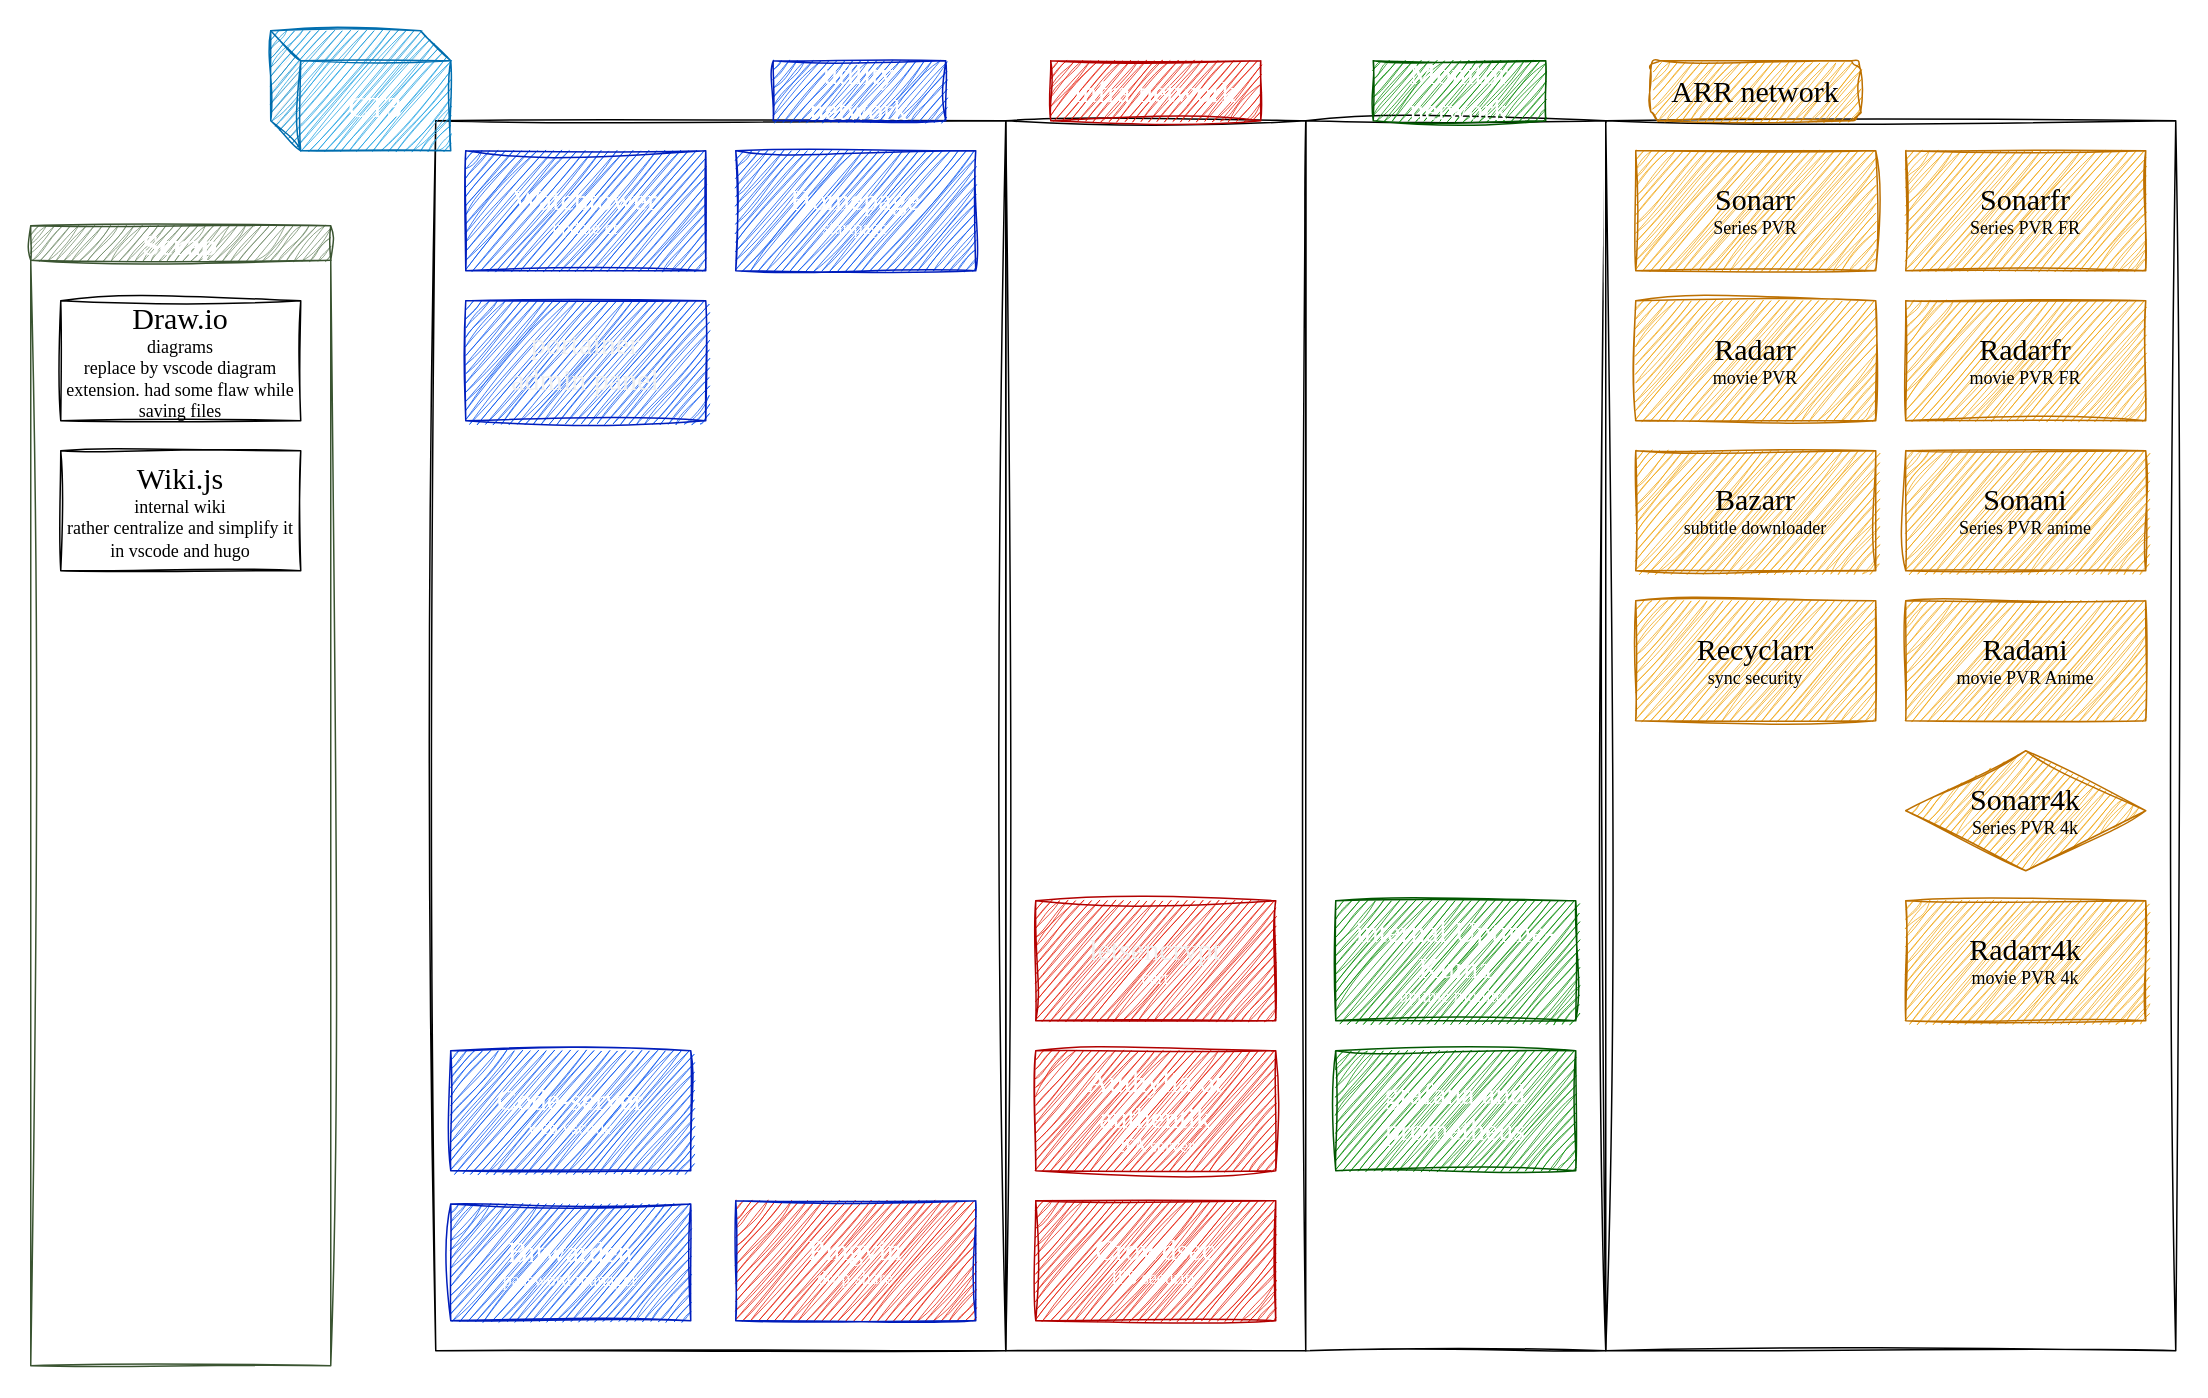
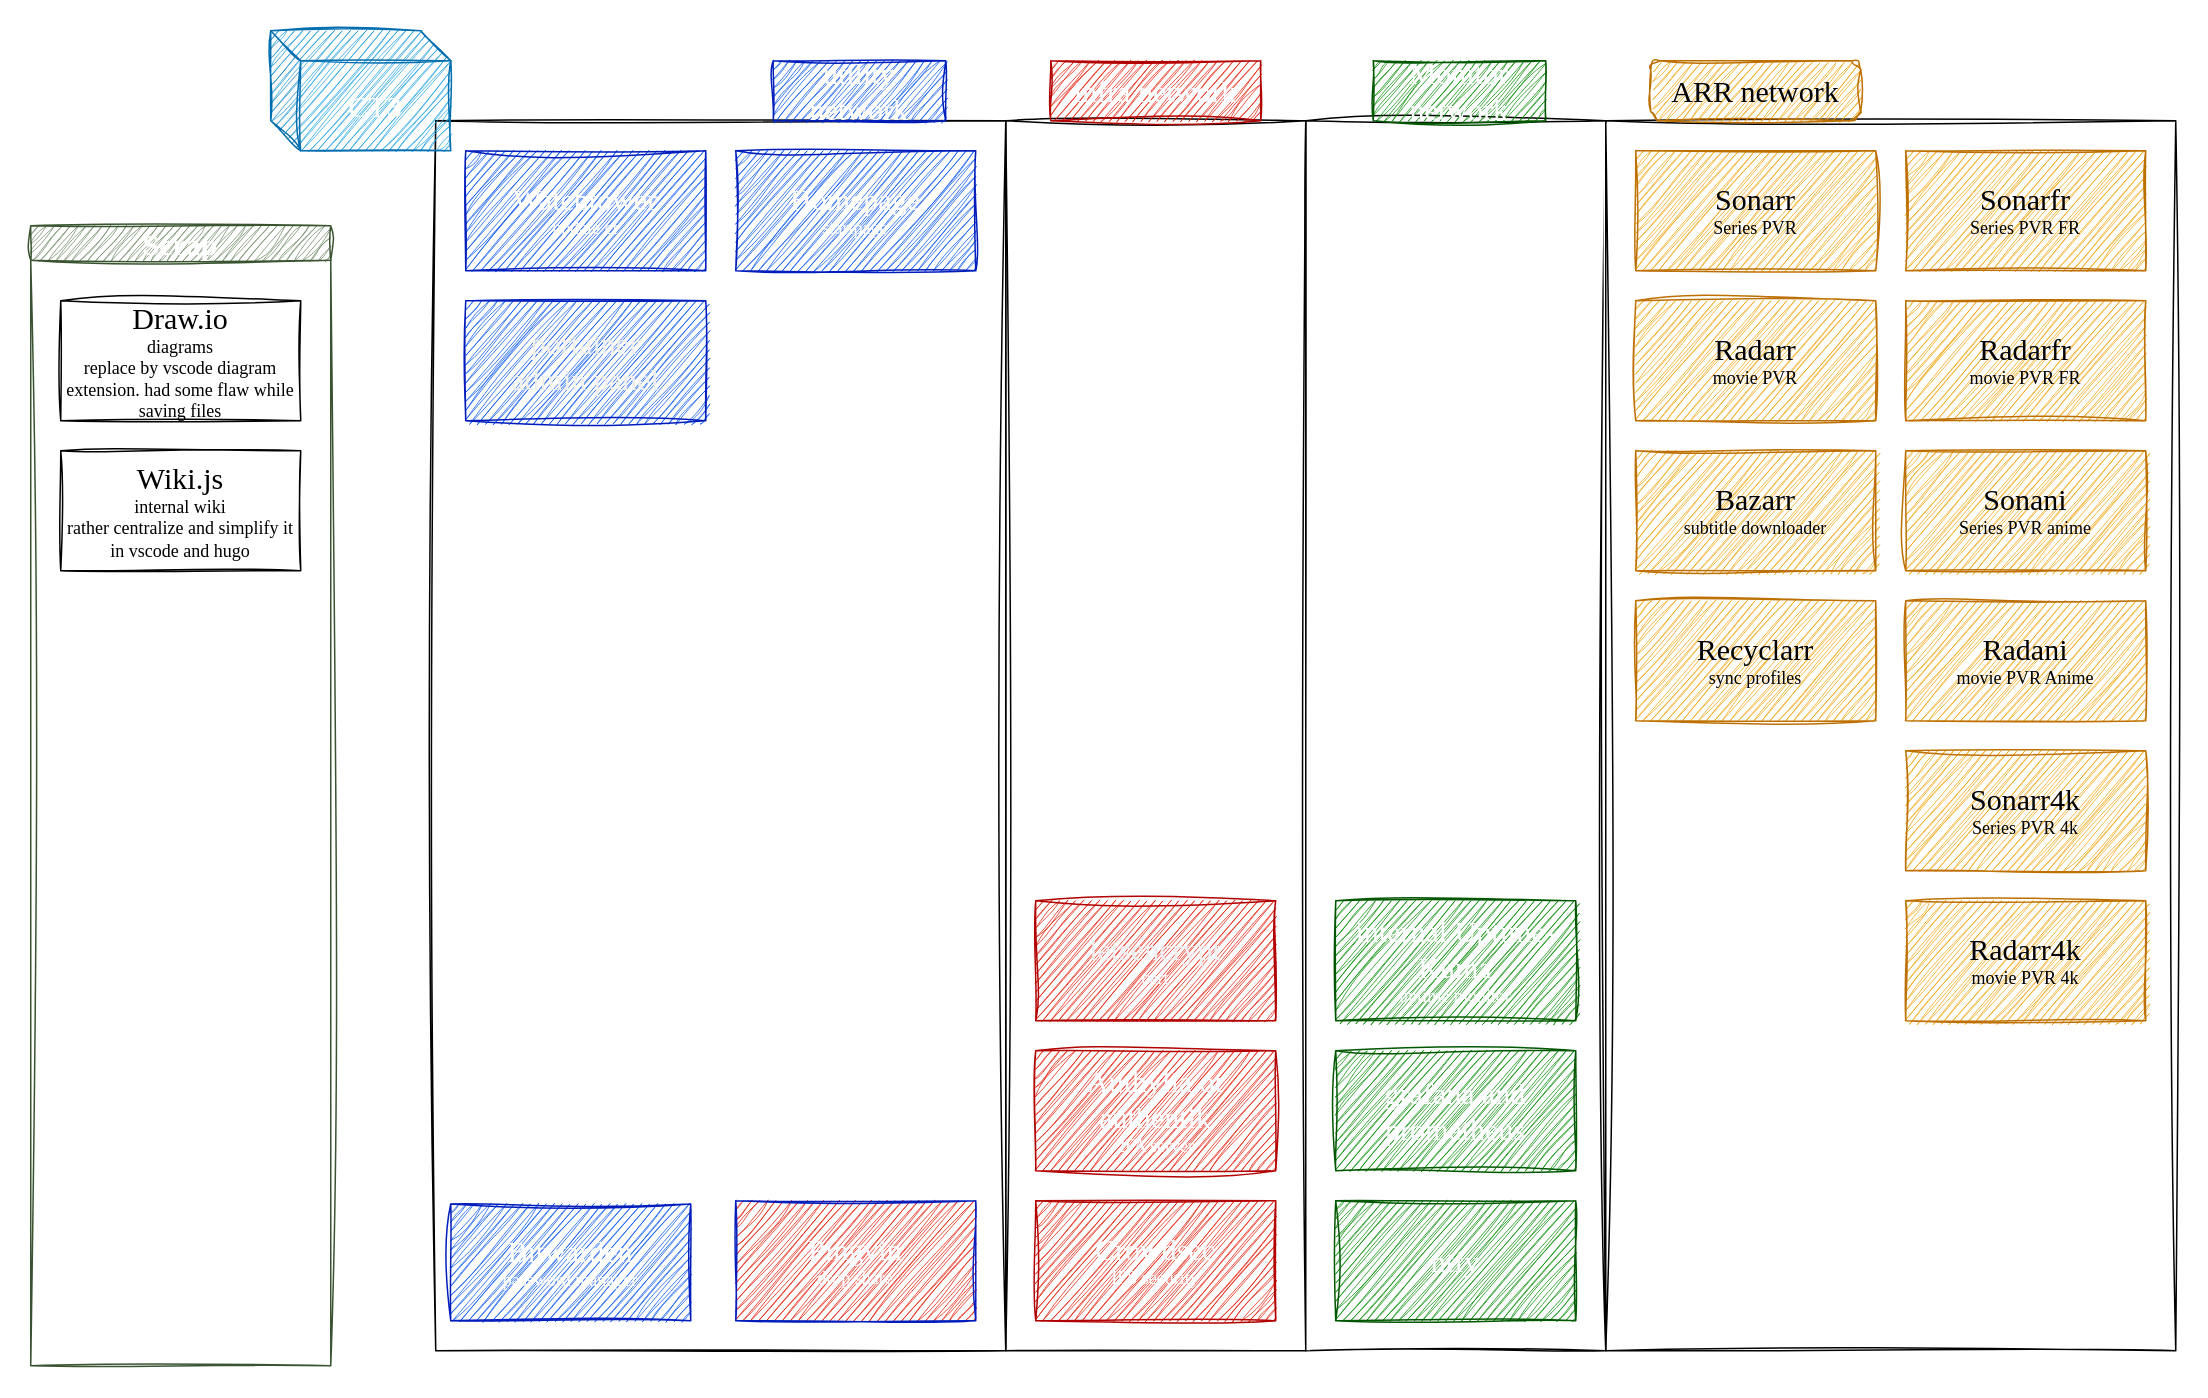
(1756, 661) -> (1756, 661)
(2026, 811) -> (2026, 811)
(571, 1111) -> none
none -> (1456, 1261)
